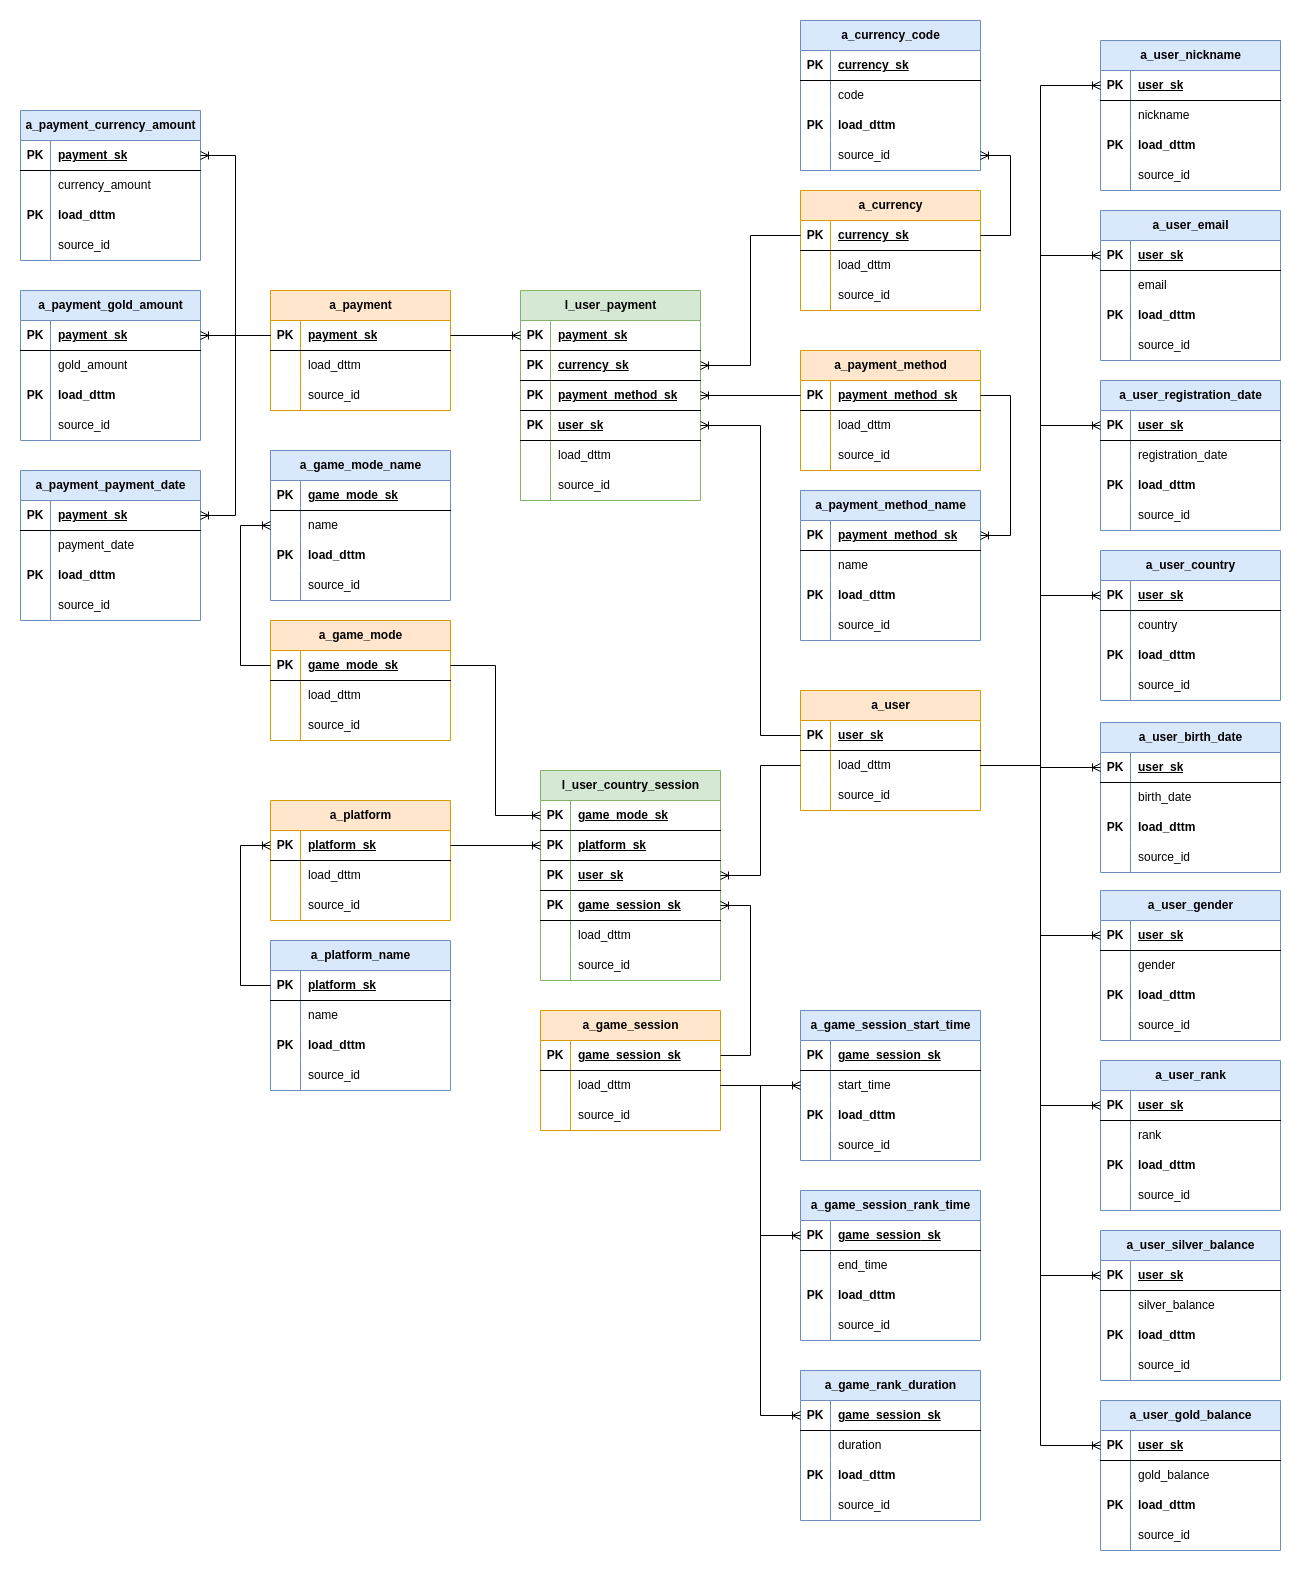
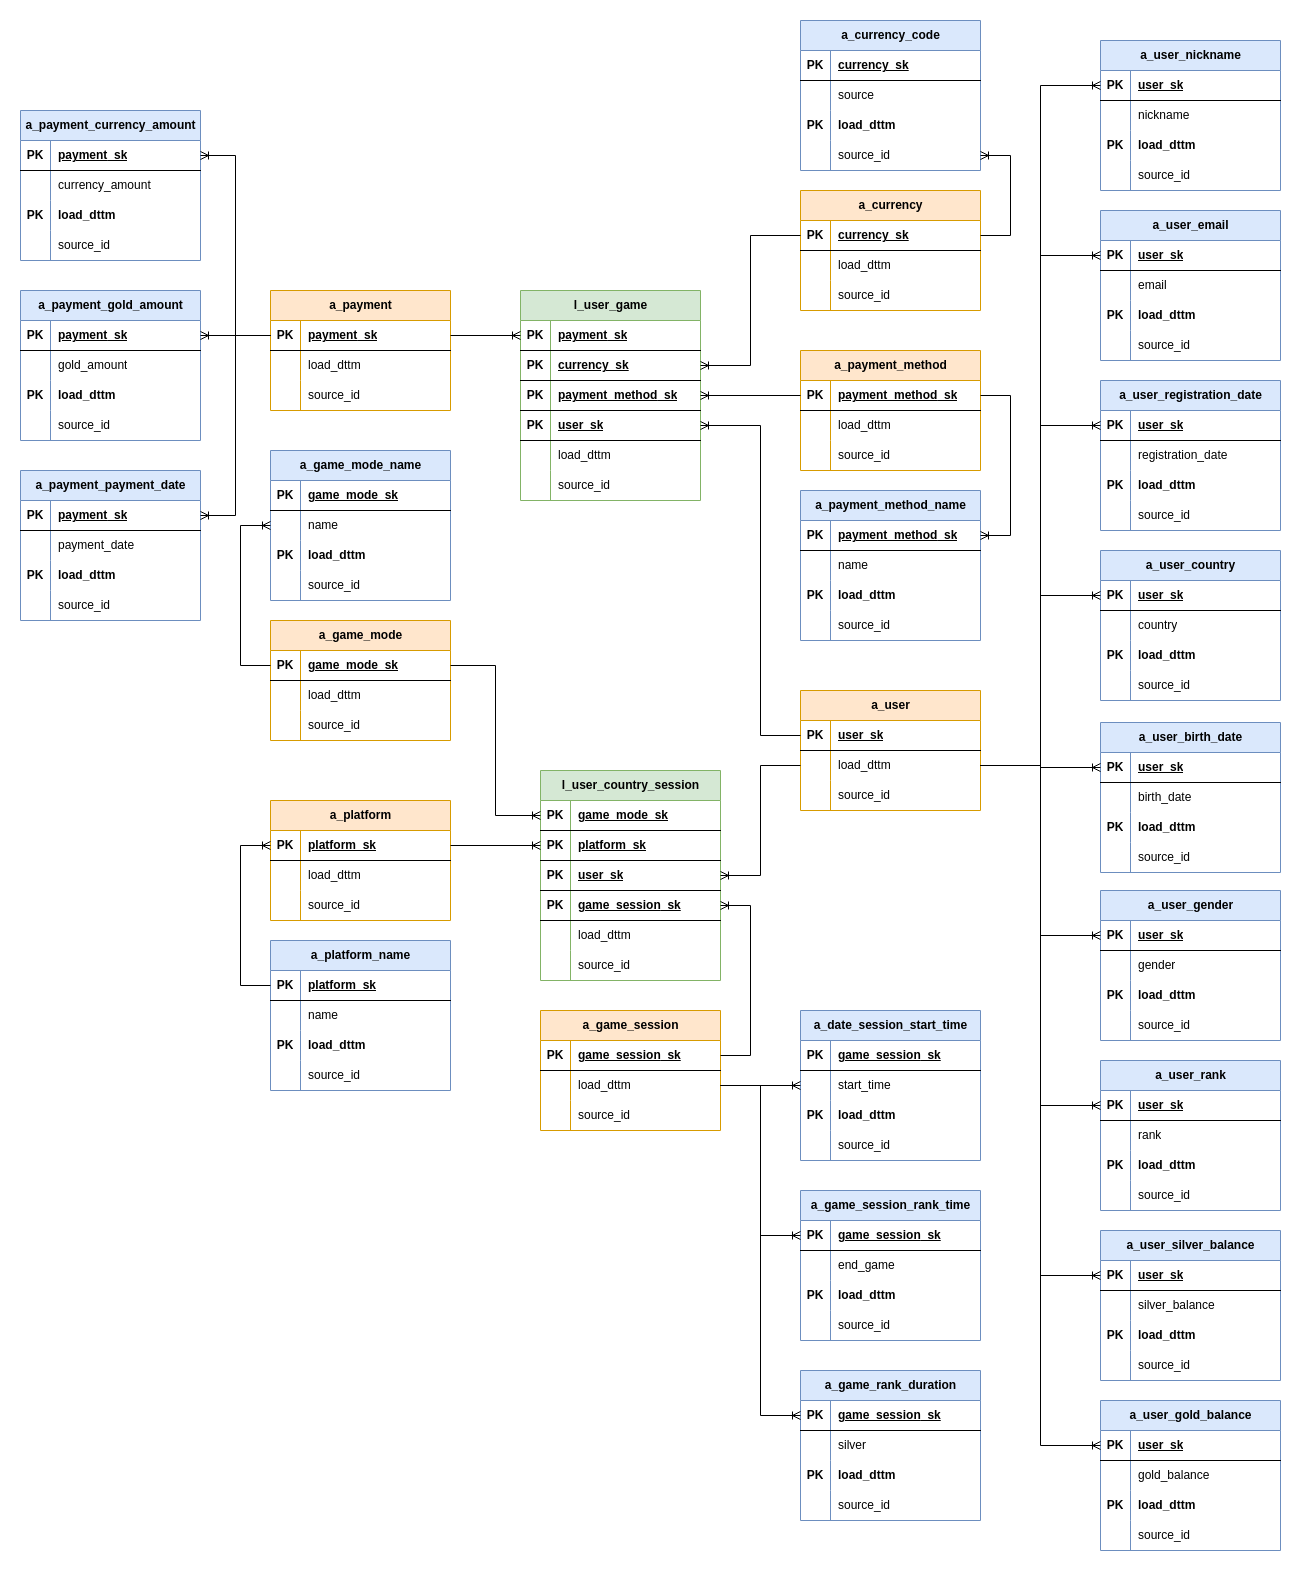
(852, 96) -> (859, 96)
(611, 306) -> (611, 306)
(891, 1026) -> (891, 1026)
(864, 1266) -> (865, 1266)
(864, 1446) -> (856, 1446)
